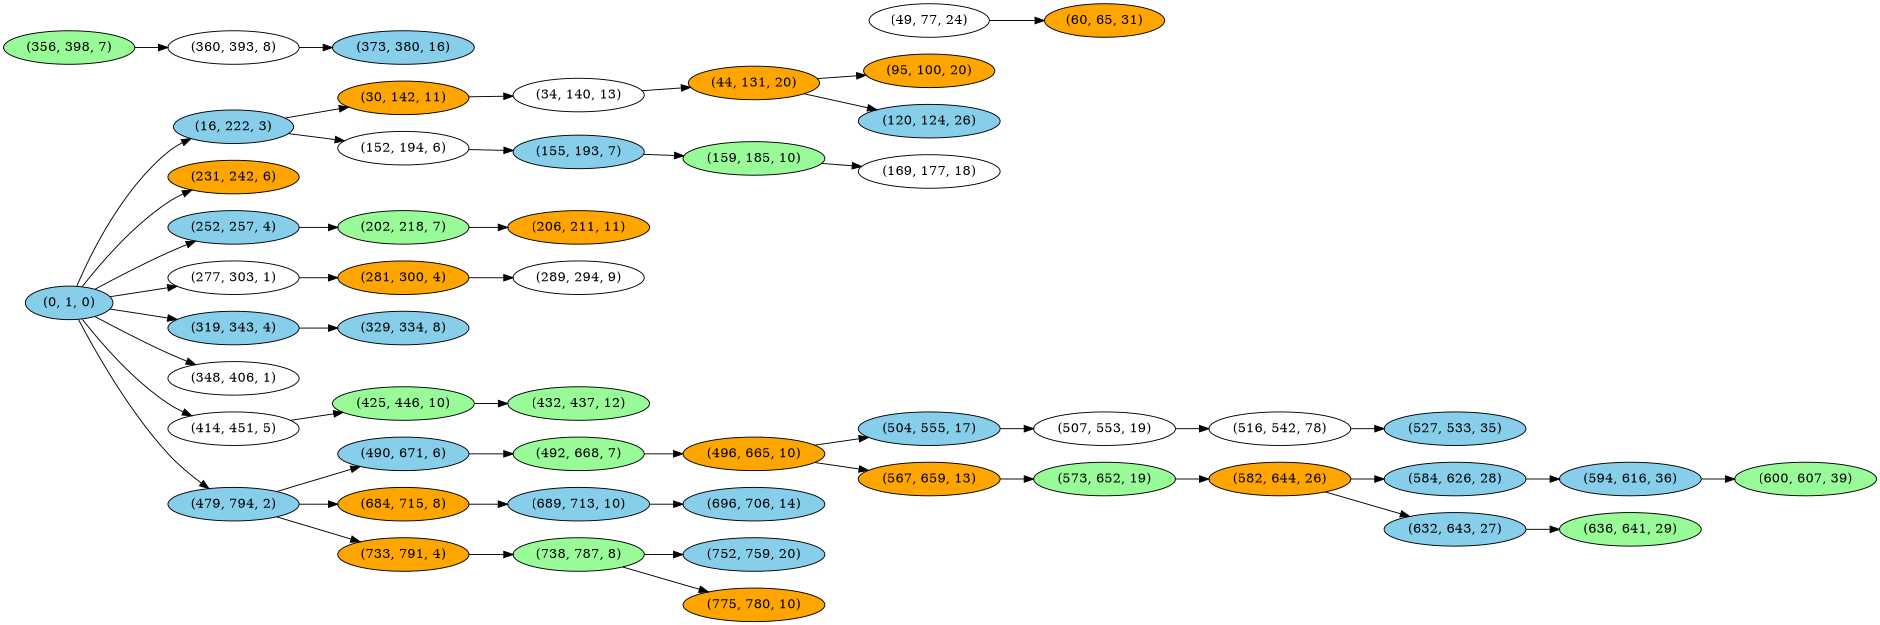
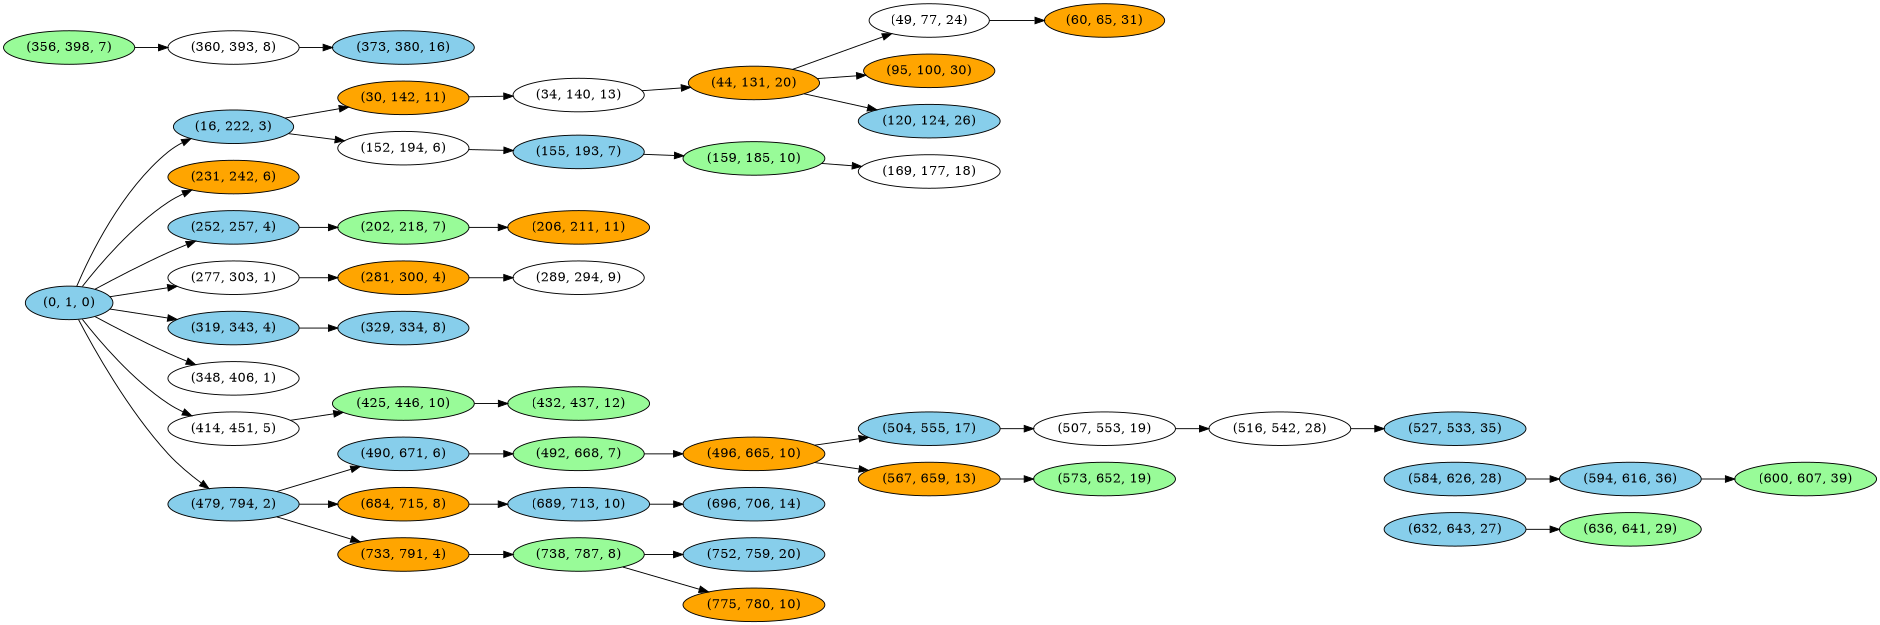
none -> (838, 53)
(929, 71) -> (929, 71)
(1280, 429) -> (1280, 429)
(1280, 479) -> none
